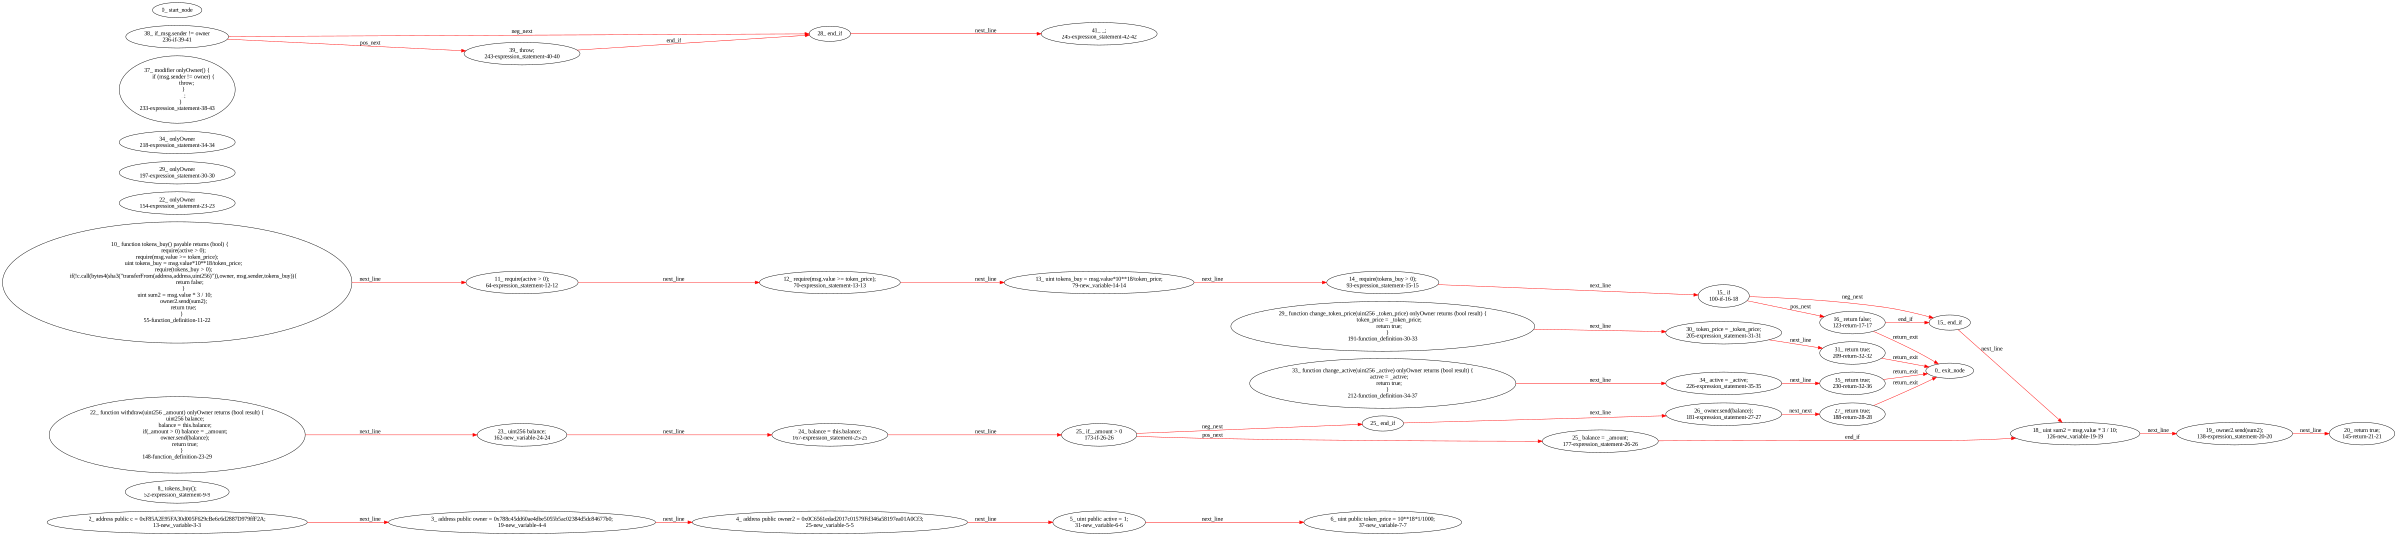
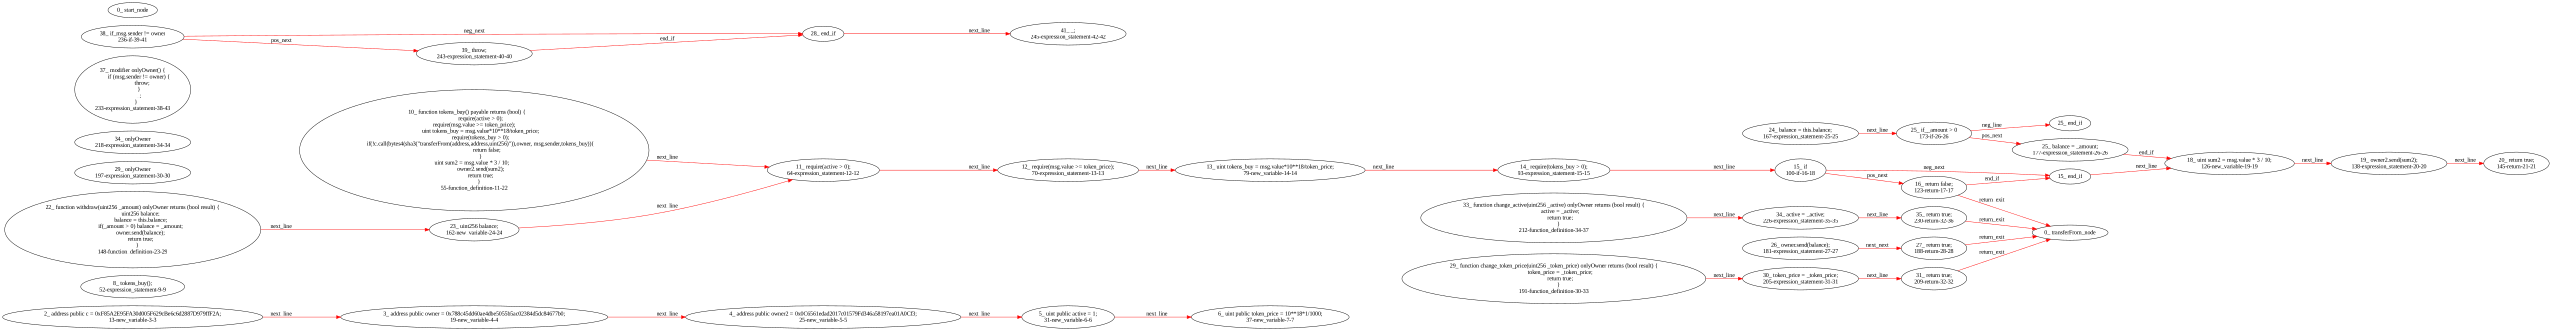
(177, 203) -> none
(1950, 371) -> (2070, 233)
(1533, 419) -> none
(1212, 427) -> (1992, 125)
(667, 435) -> (655, 214)
